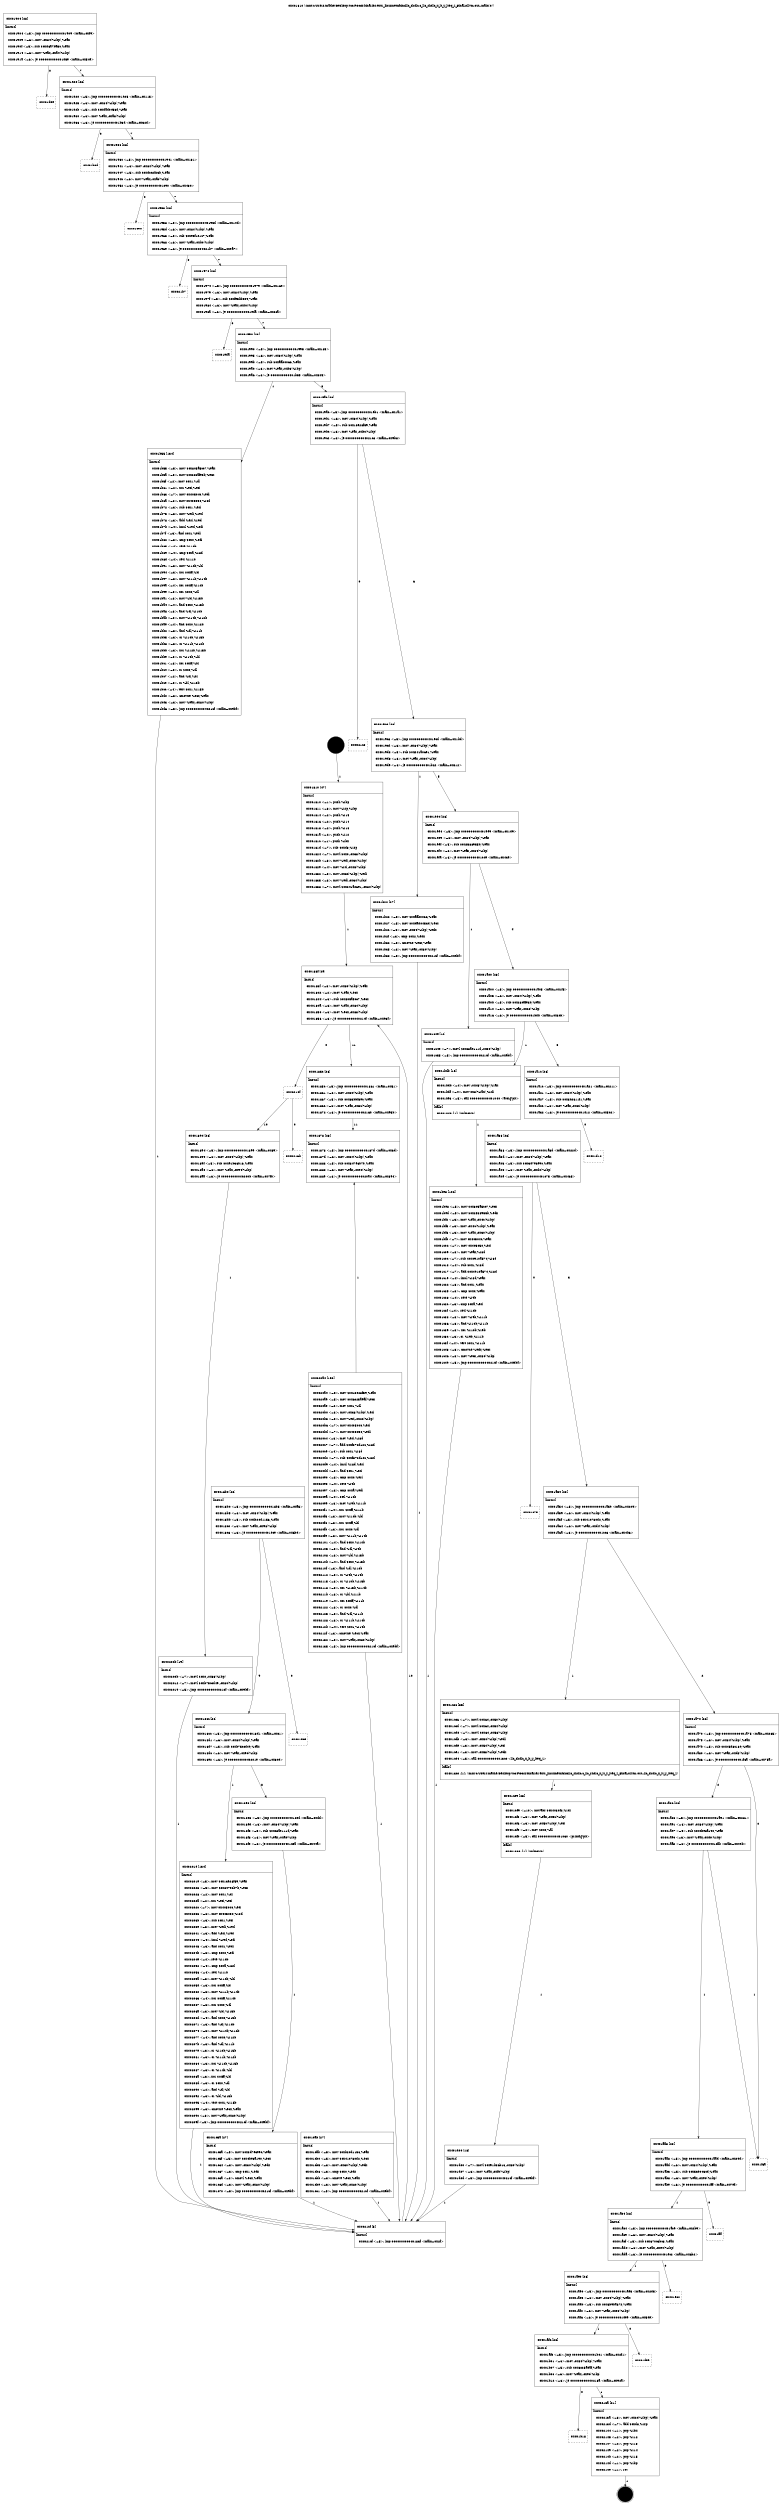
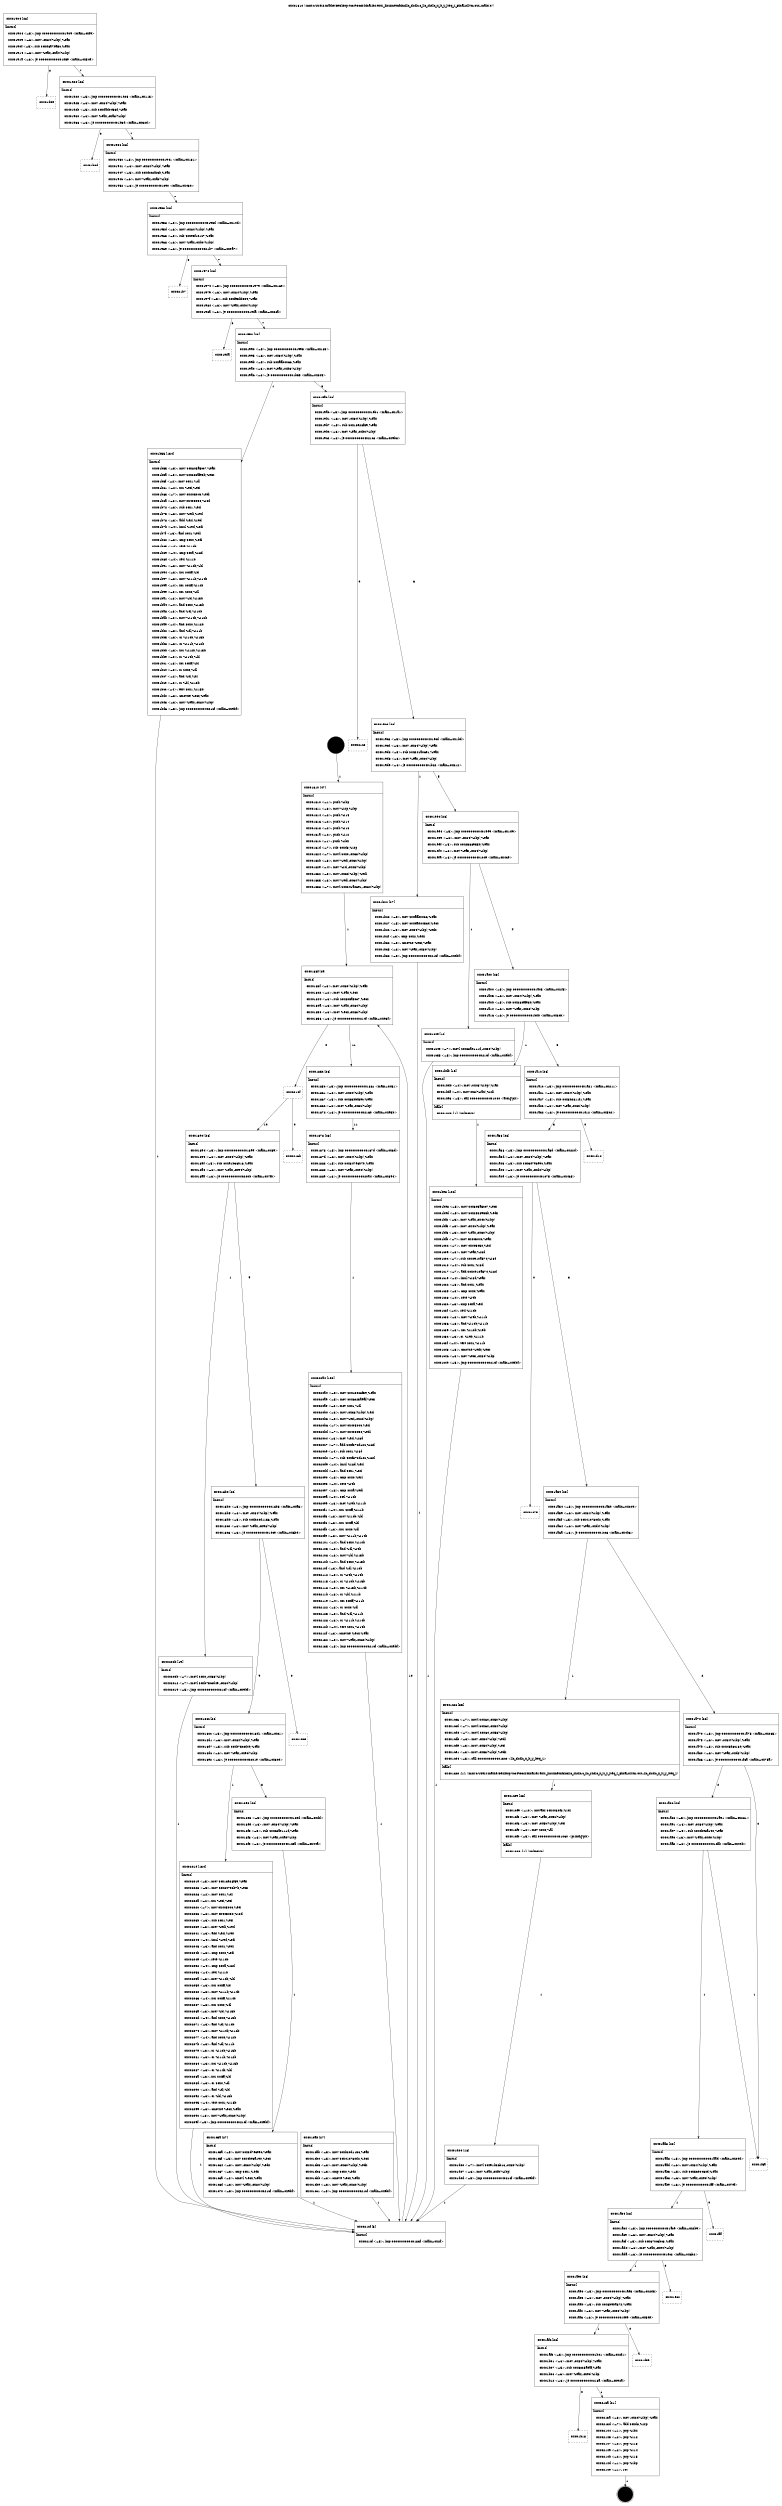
(134, 229) -> none
none -> (553, 1123)
(356, 1279) -> (350, 1277)
none -> (245, 1333)
